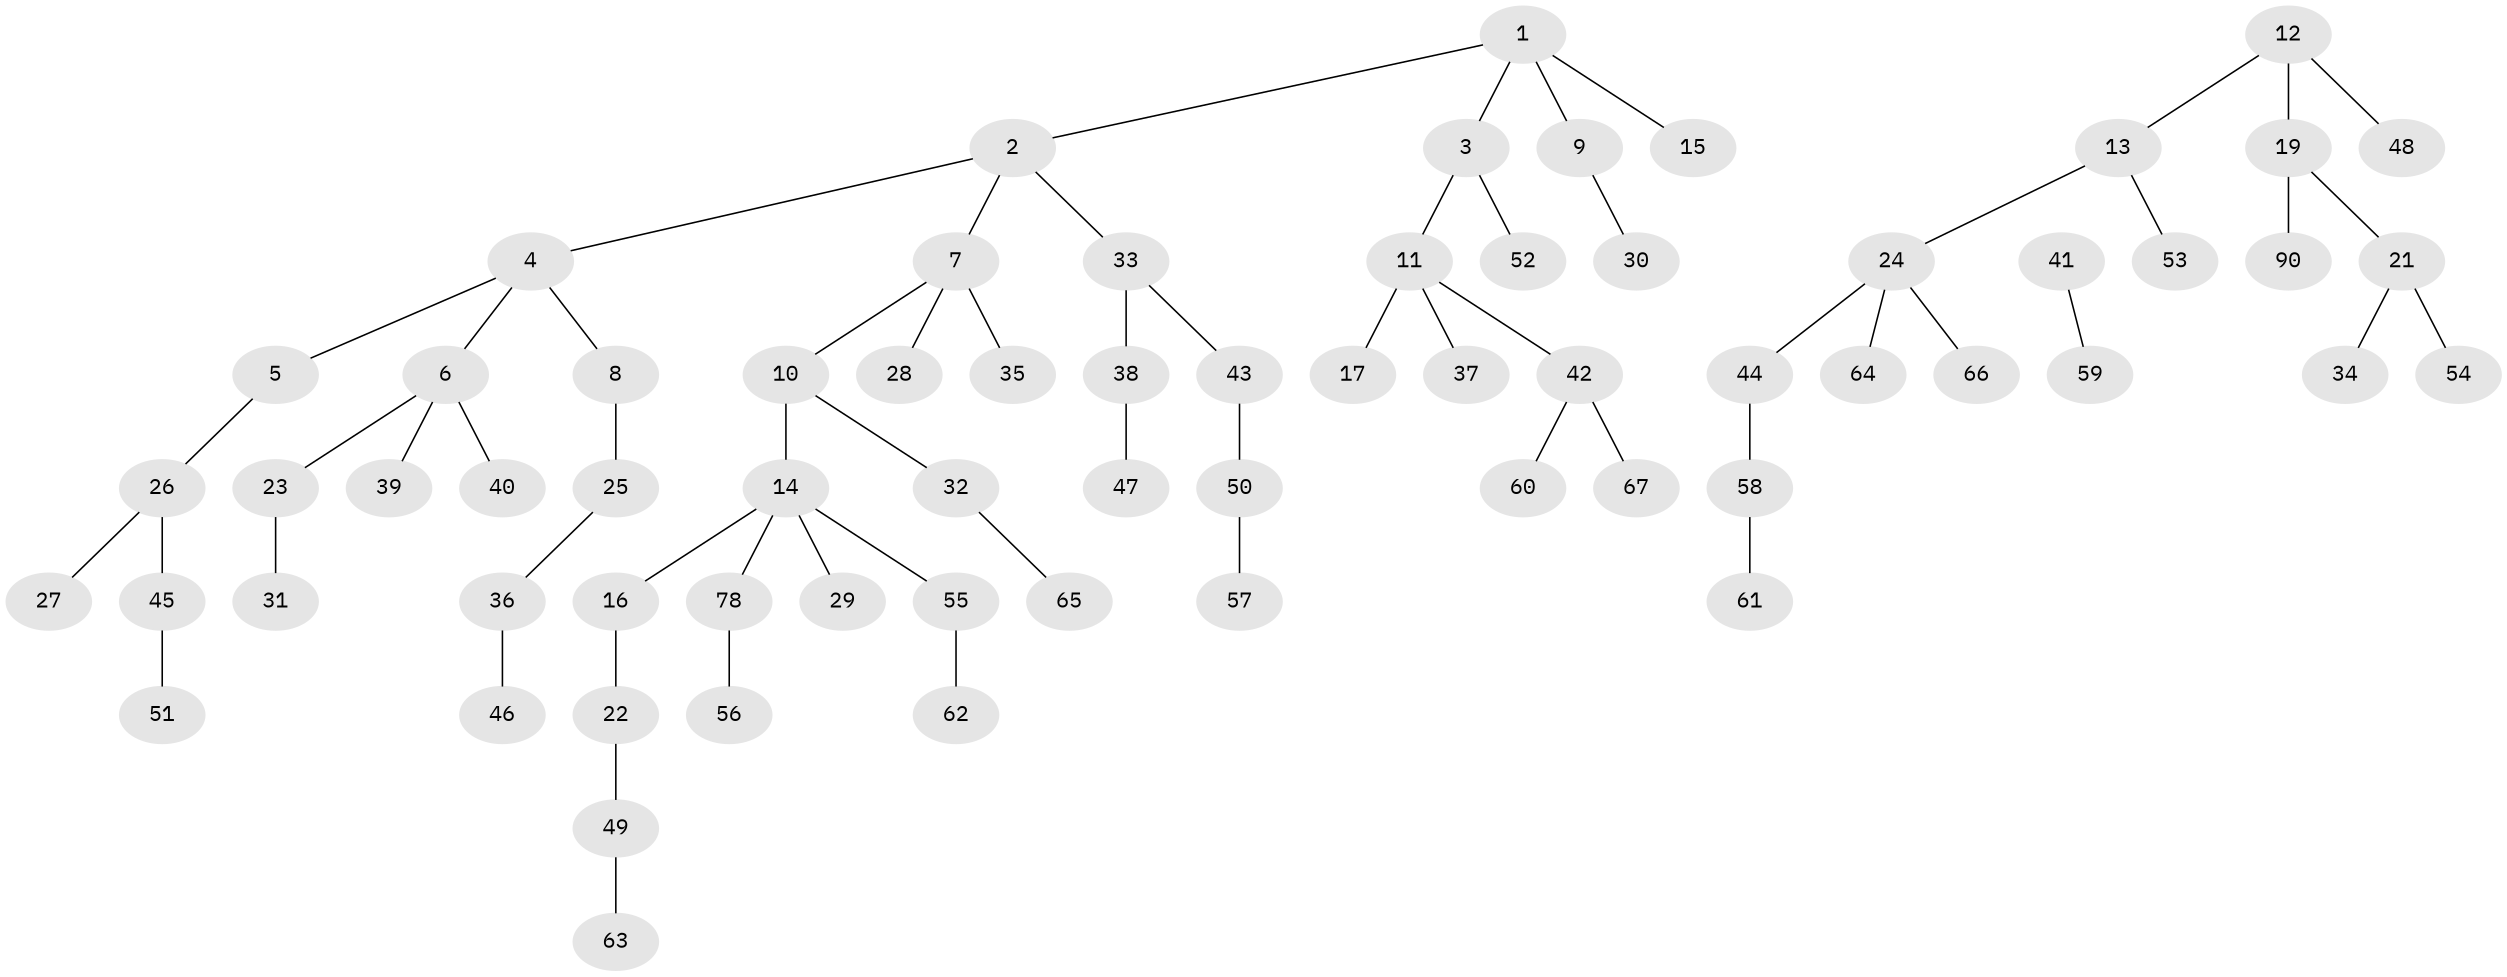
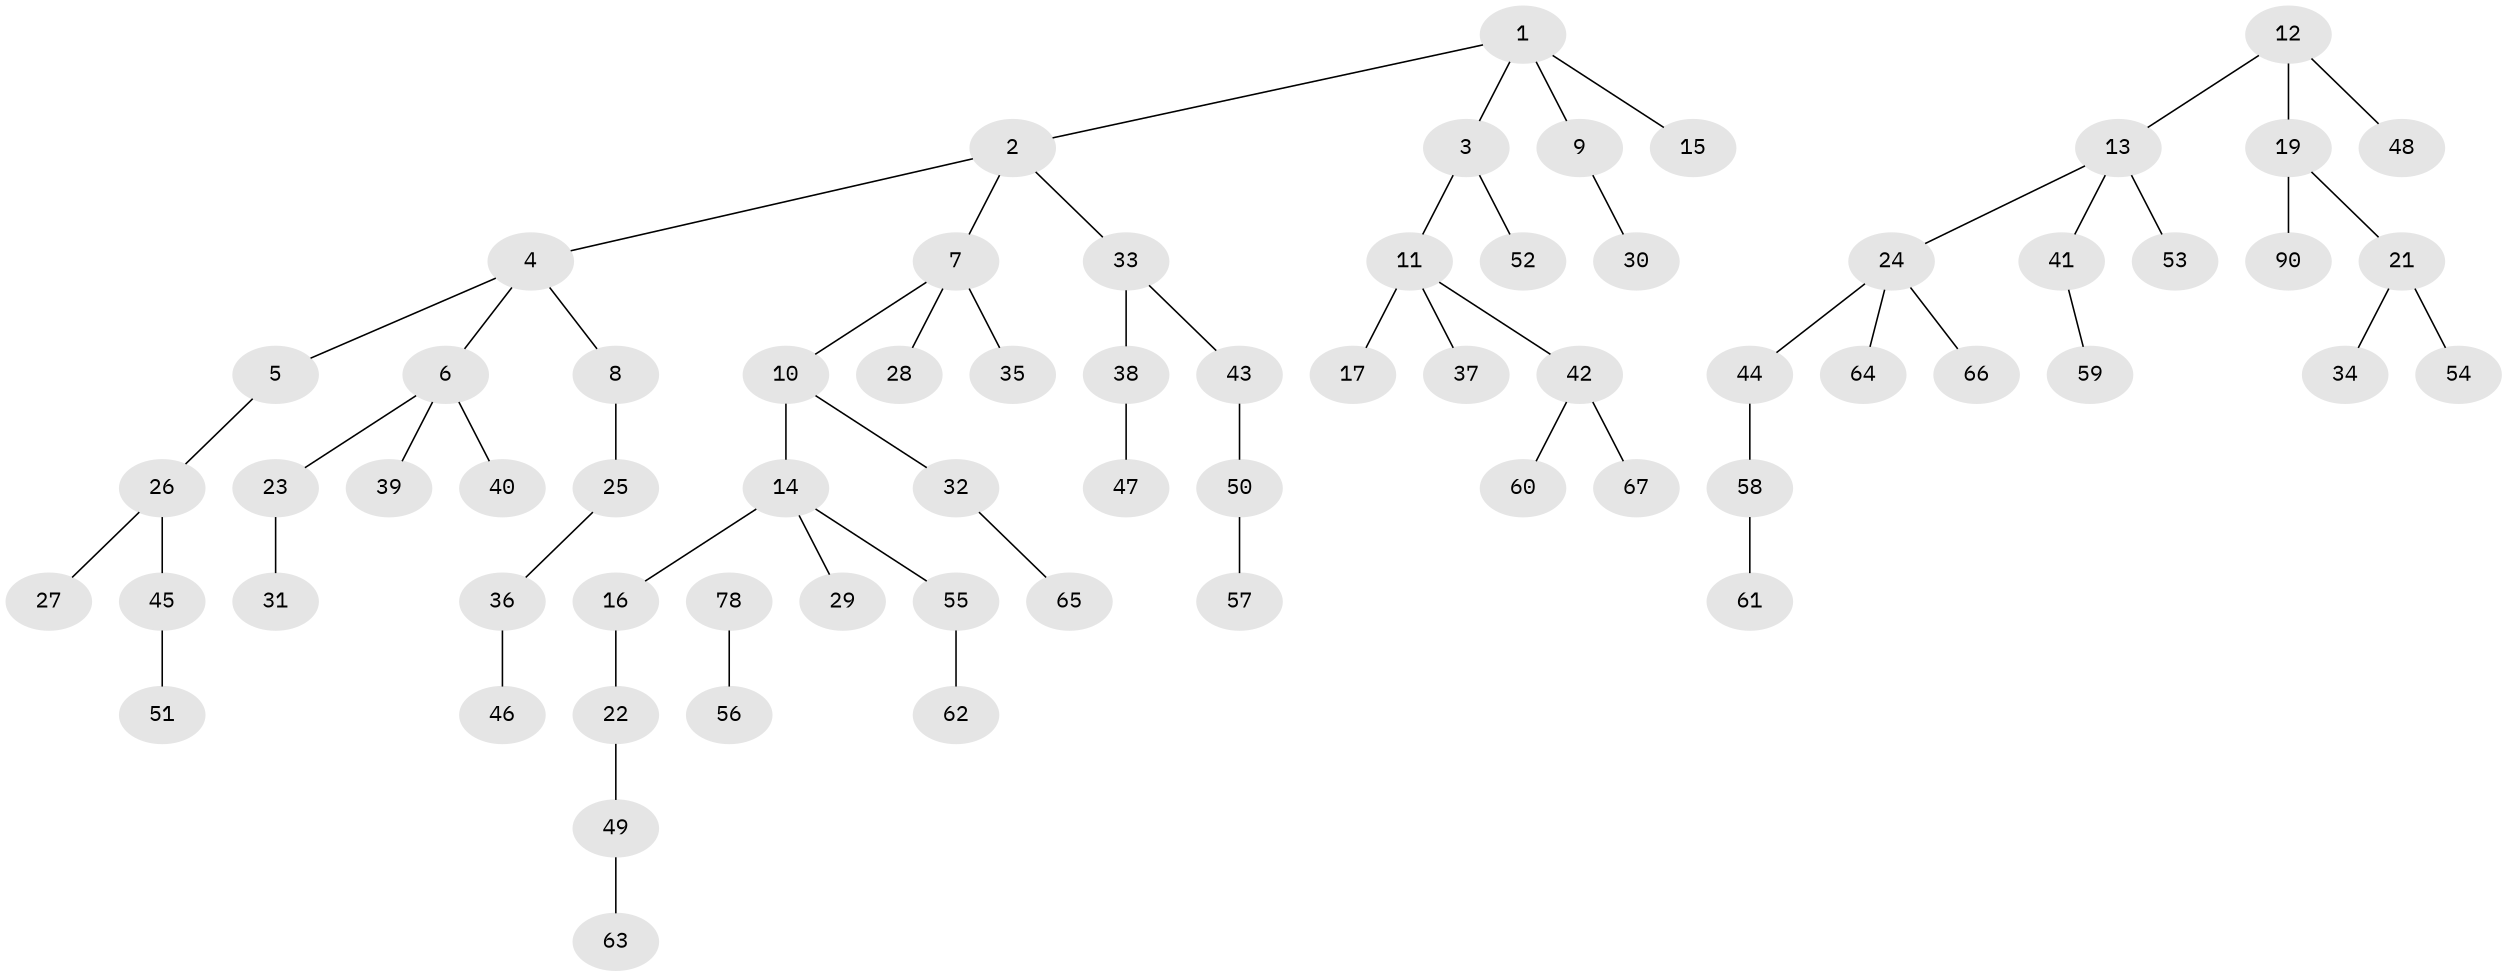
none -> (2090, 205)
(758, 545) -> none
